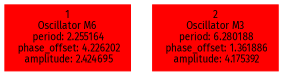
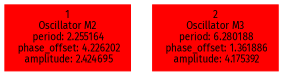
(68, 26) -> (68, 26)
